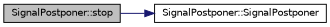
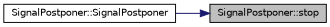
(132, 13) -> (188, 13)
